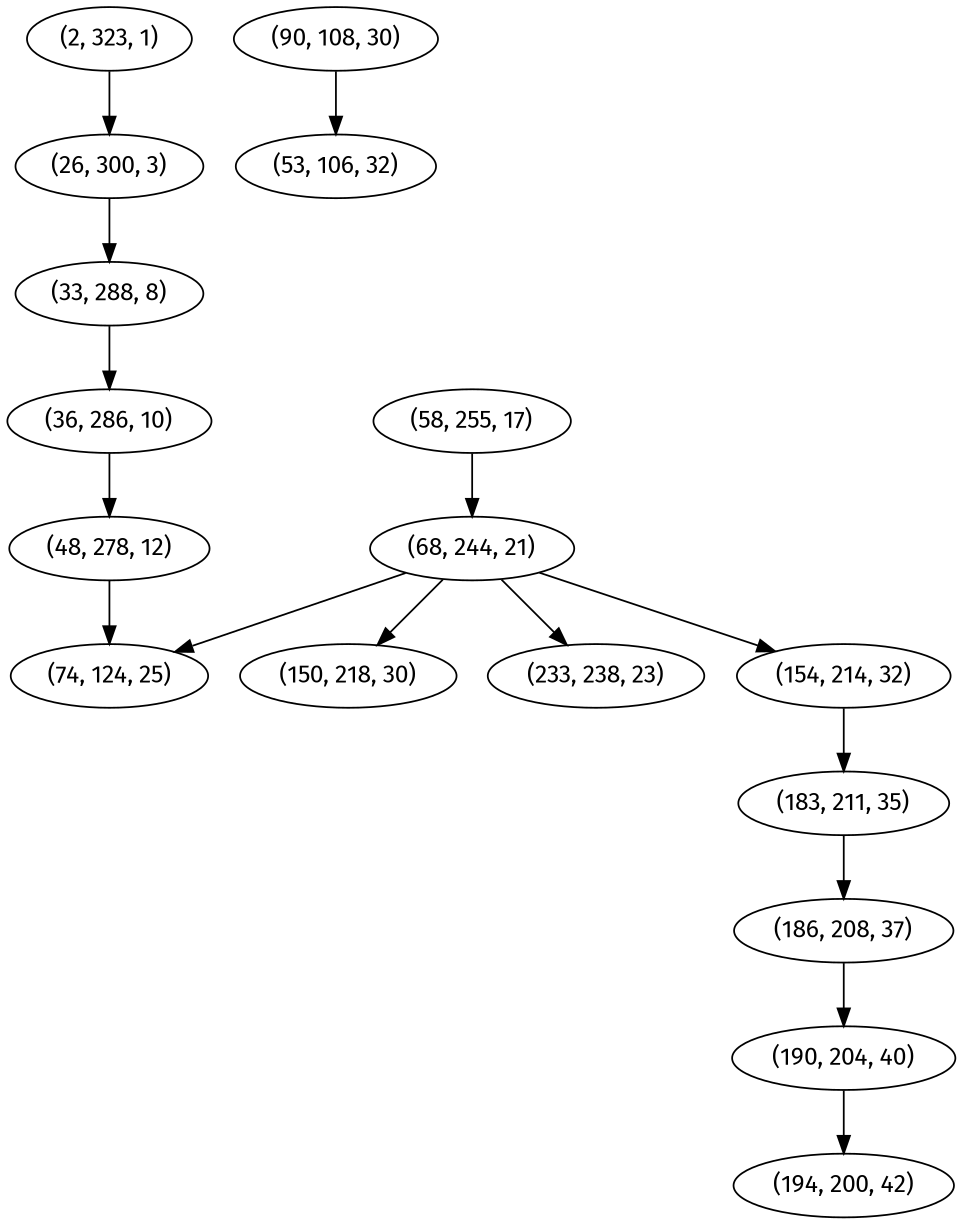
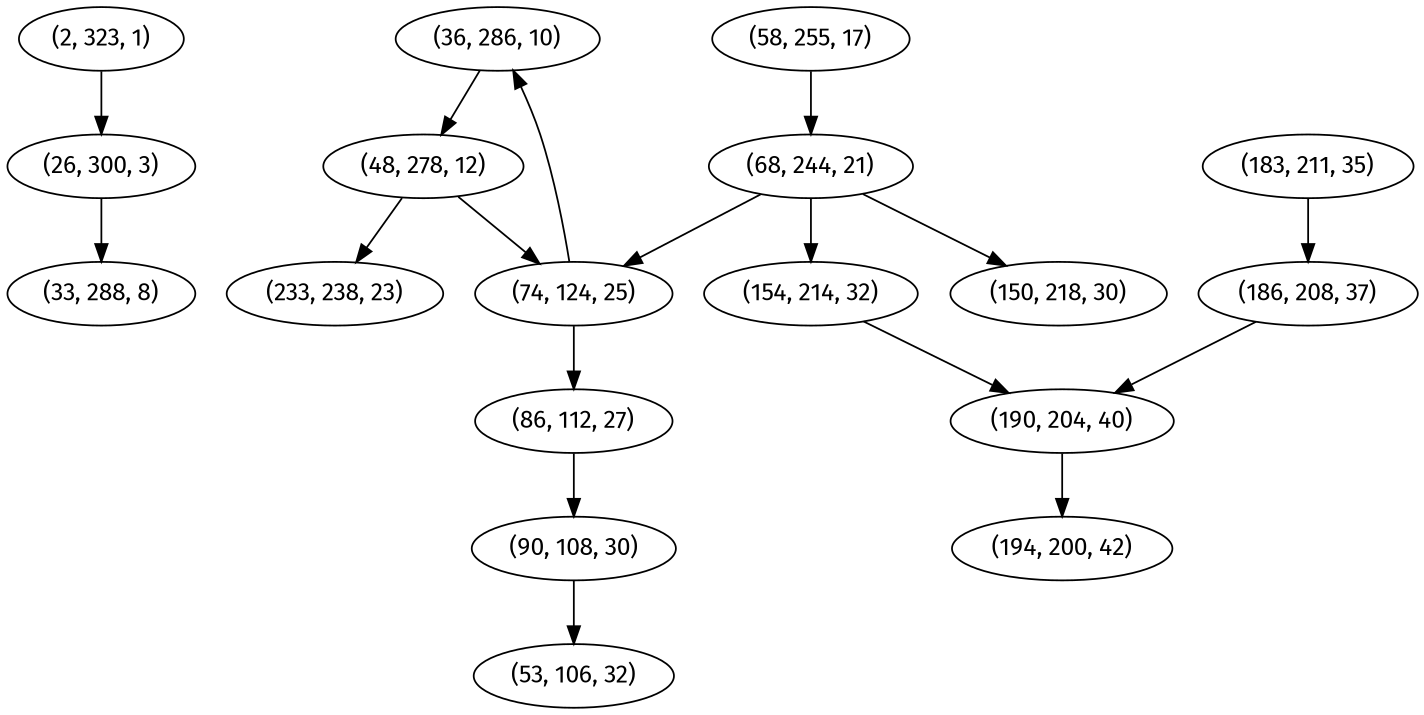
(109, 349) -> (551, 172)
none -> (574, 421)
(528, 606) -> (384, 223)
(844, 731) -> (928, 353)
